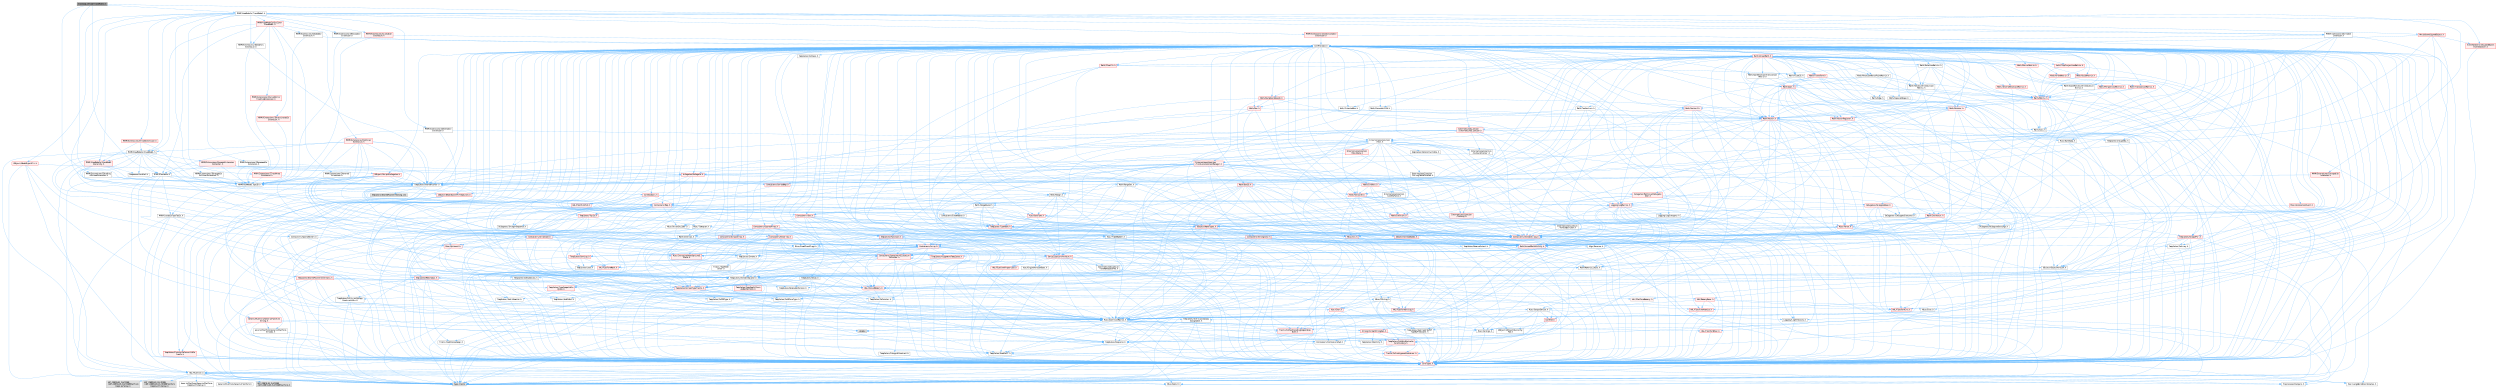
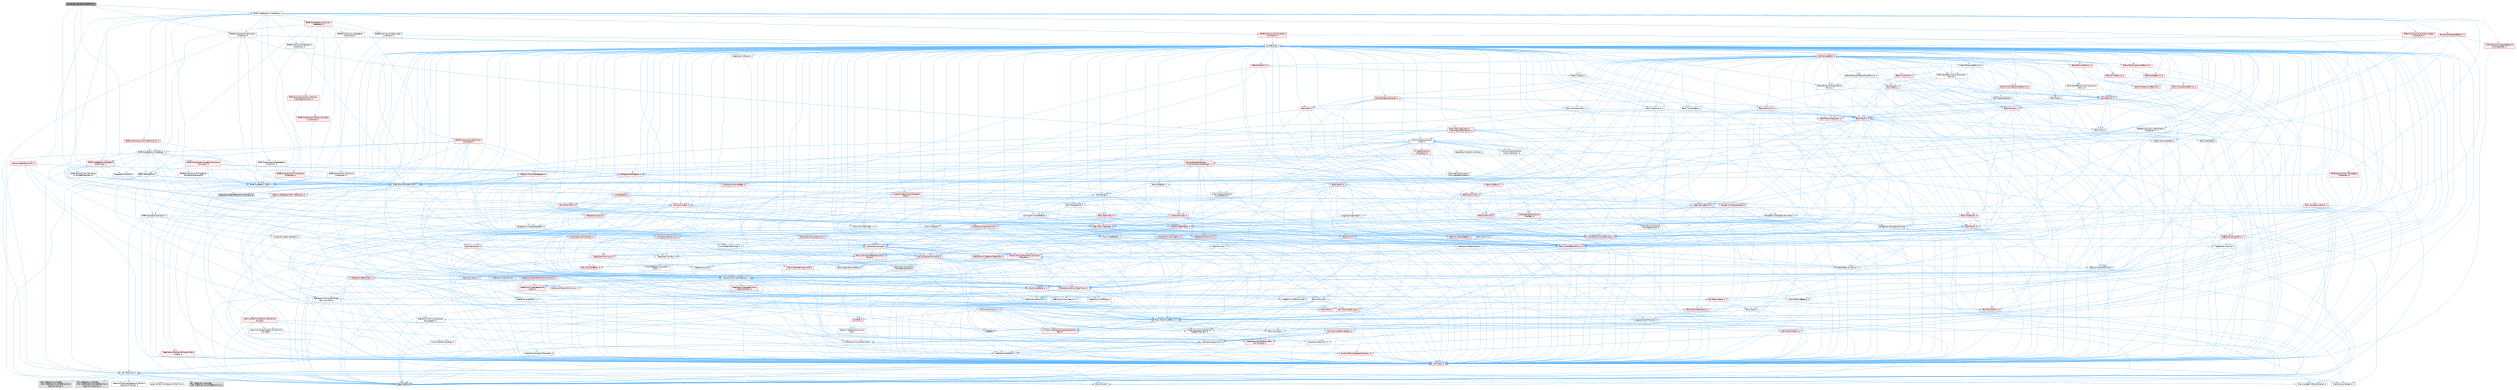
(1357, 152) -> (1422, 152)
(334, 167) -> (215, 177)
(721, 268) -> (657, 268)
